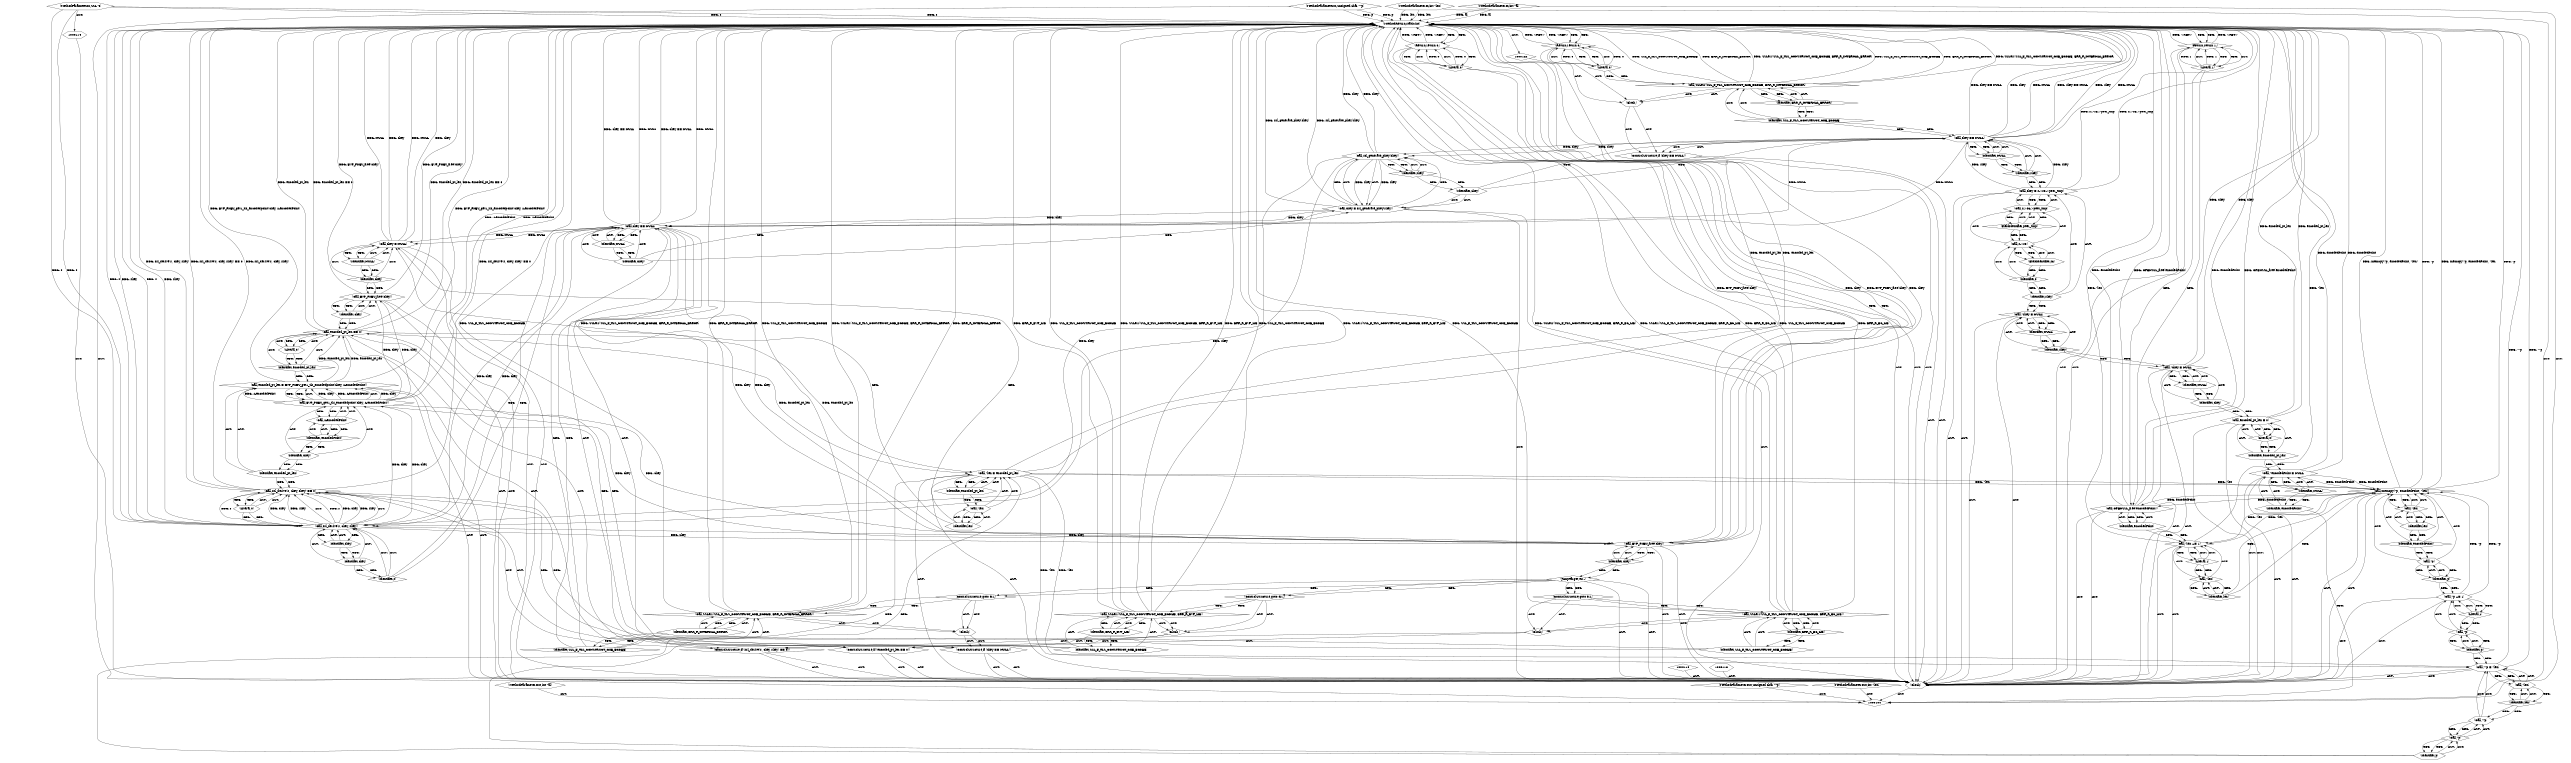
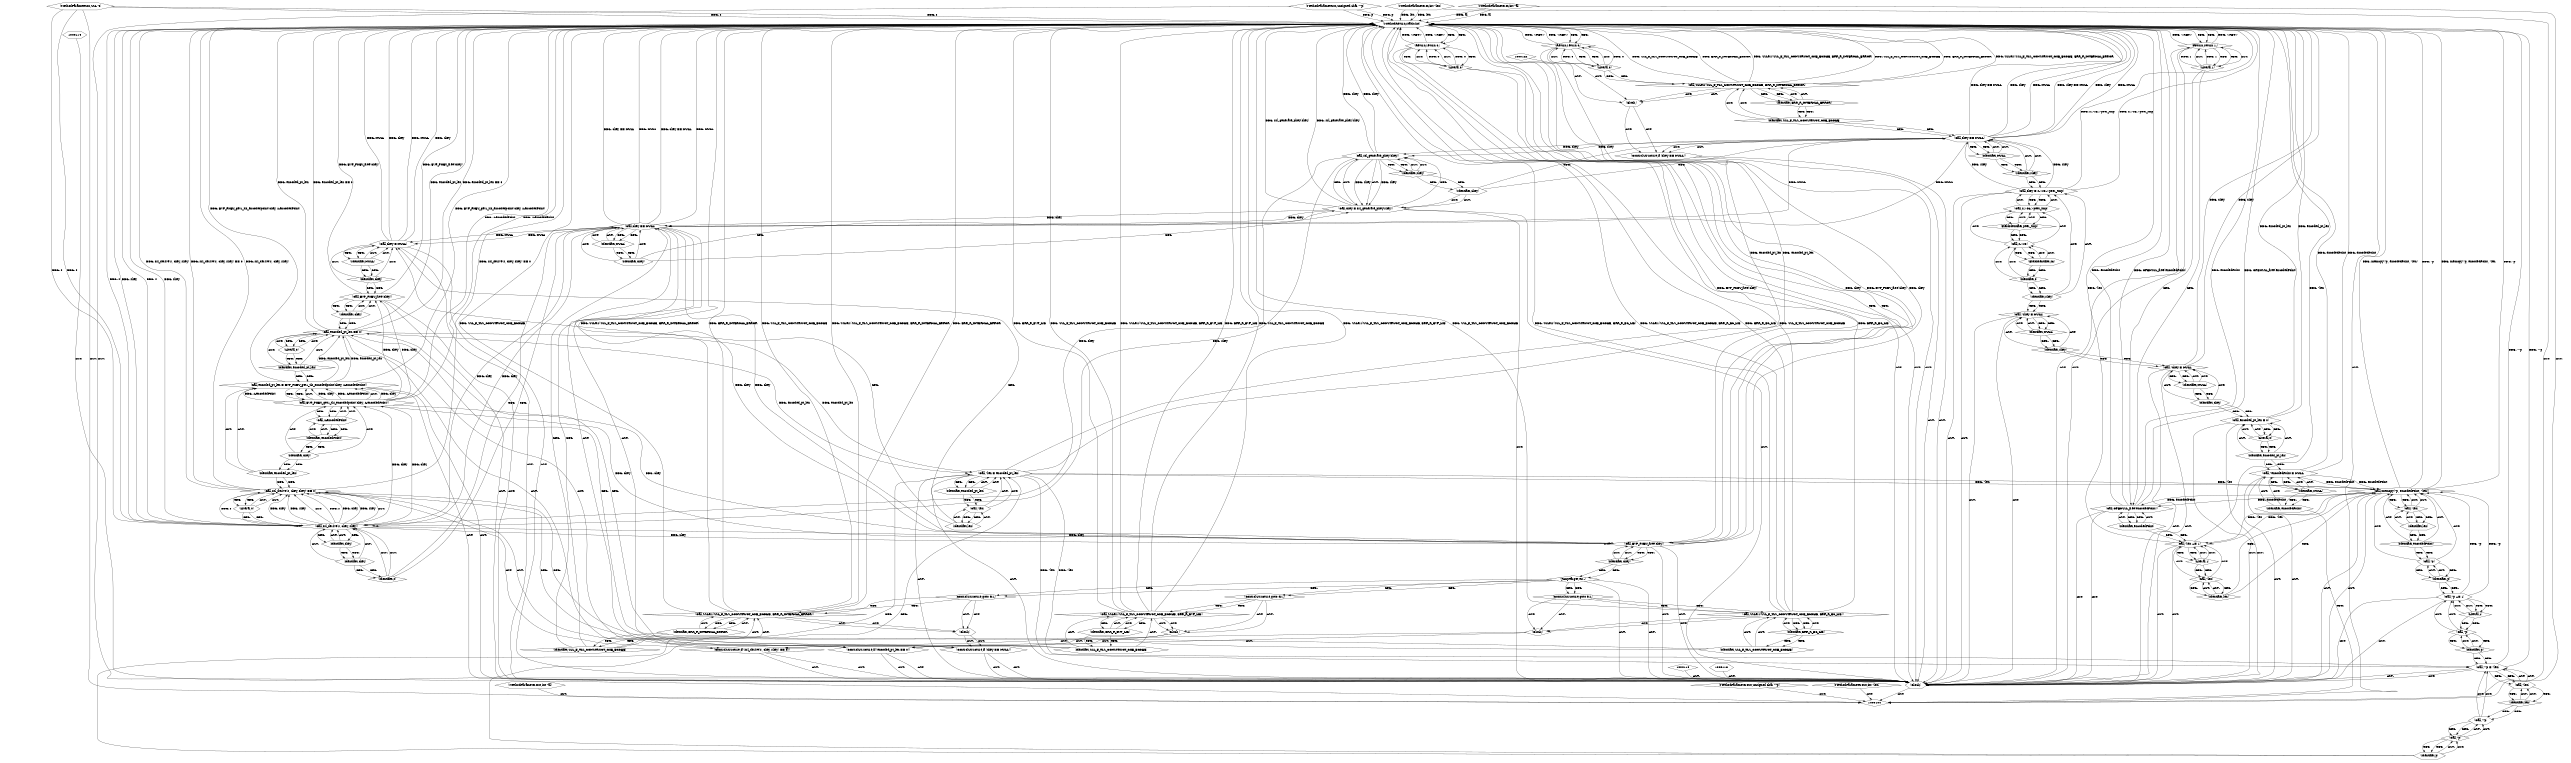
(75, 19) -> (515, 695)
(1498, 29) -> (2378, 172)
